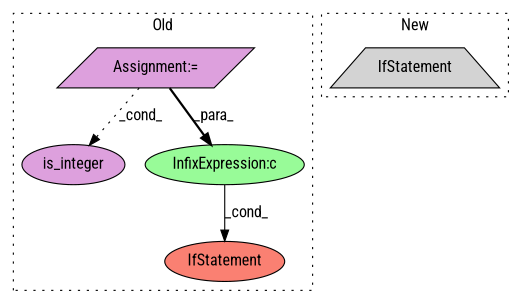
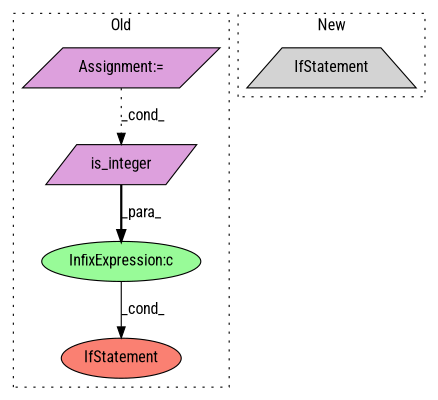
(187, 112) -> (121, 207)
(73, 165) -> (121, 165)
